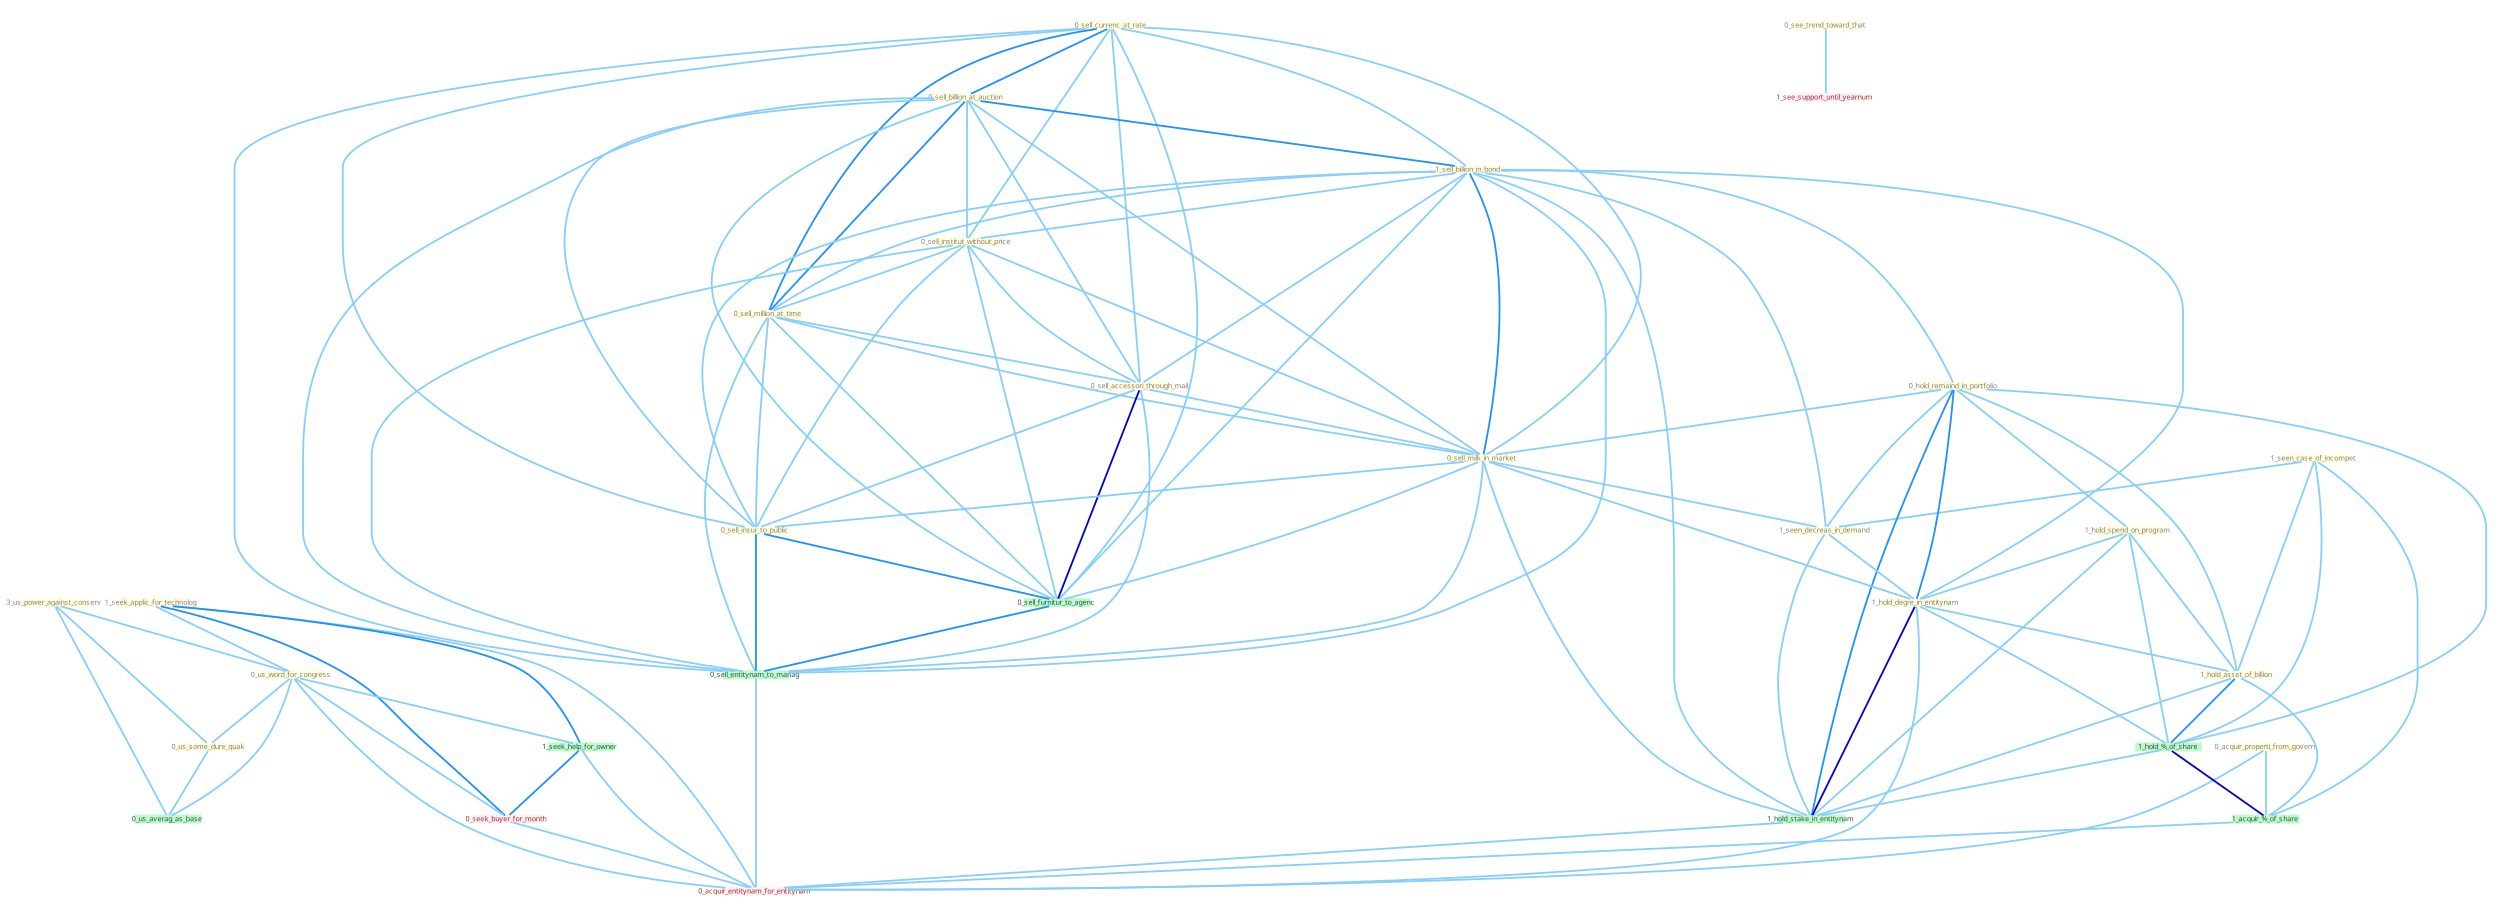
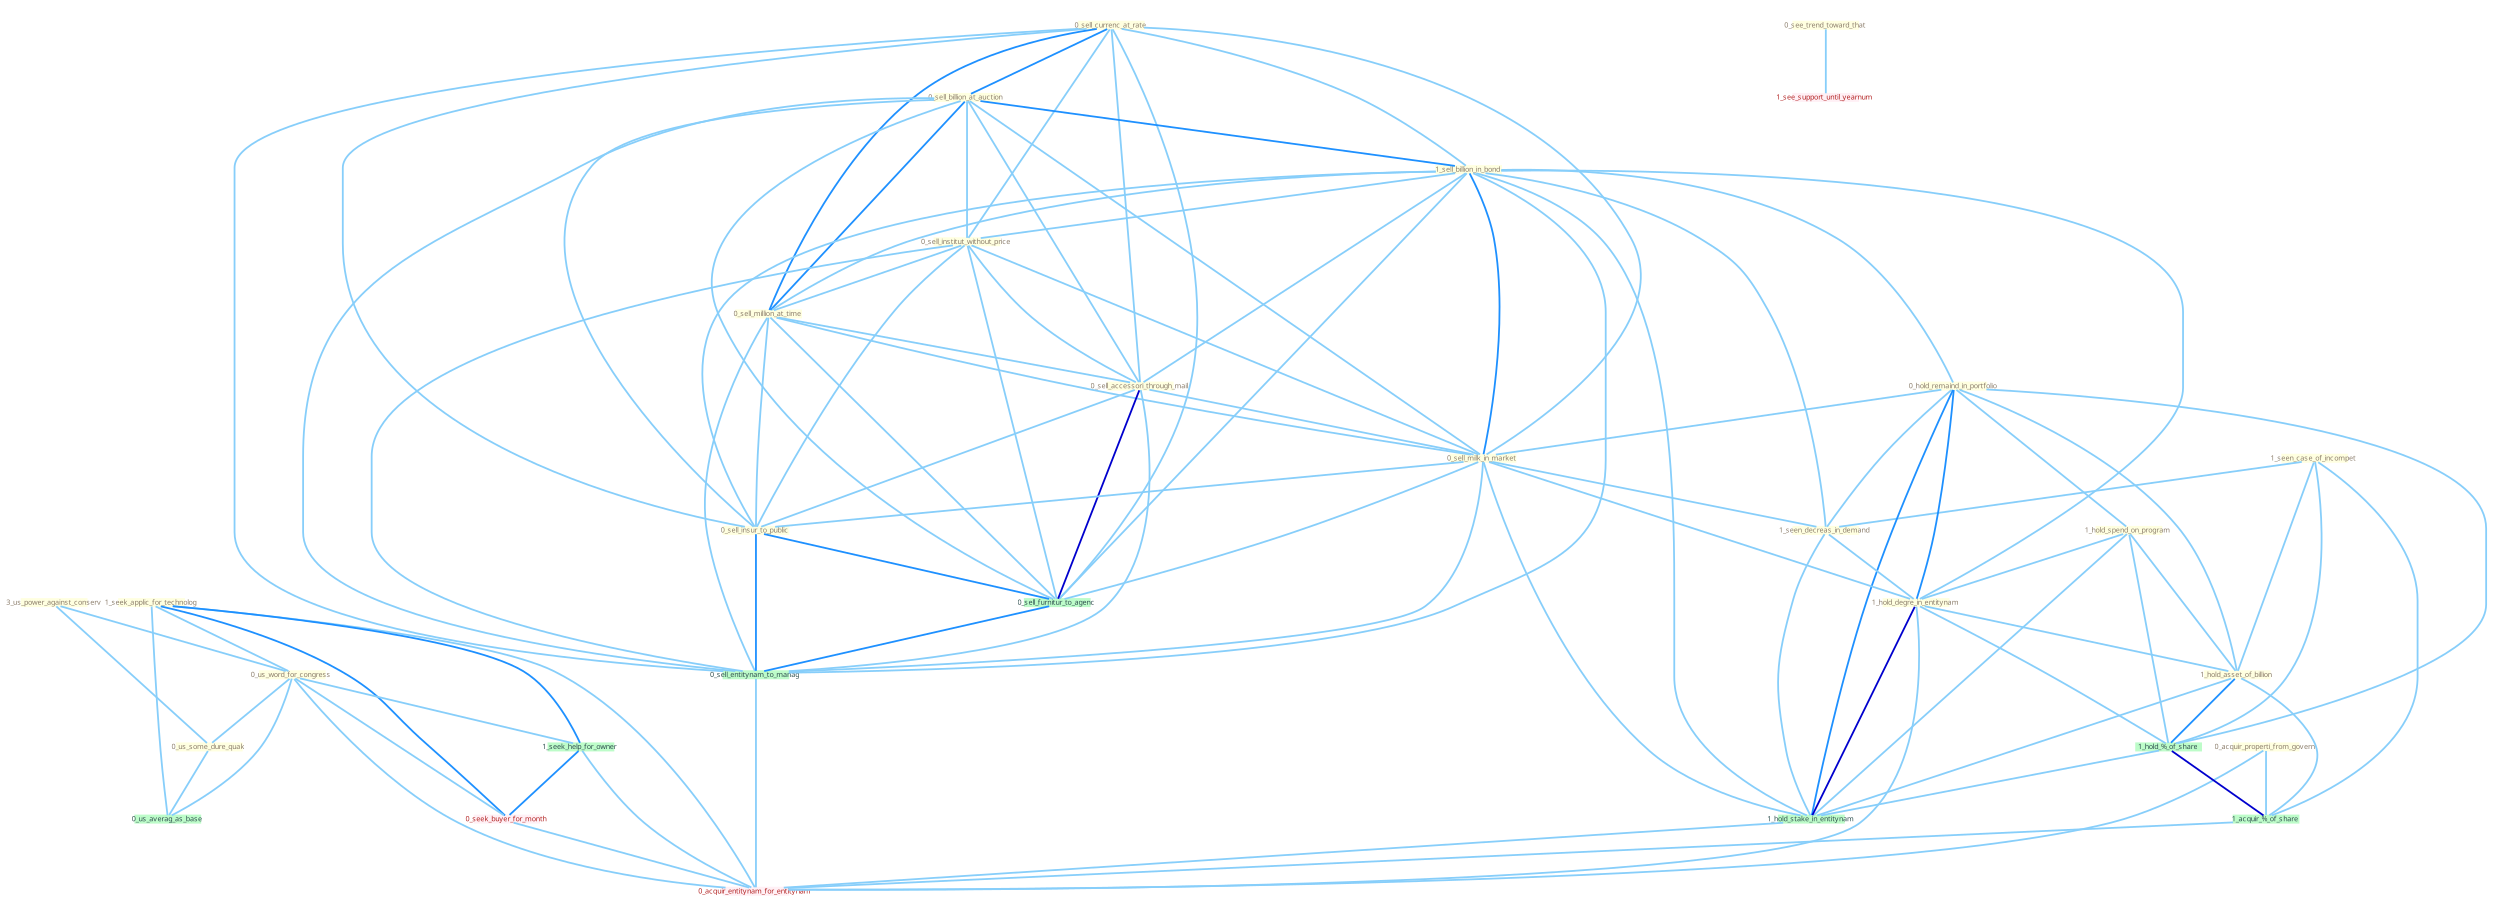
(111, 711) -> (158, 716)
